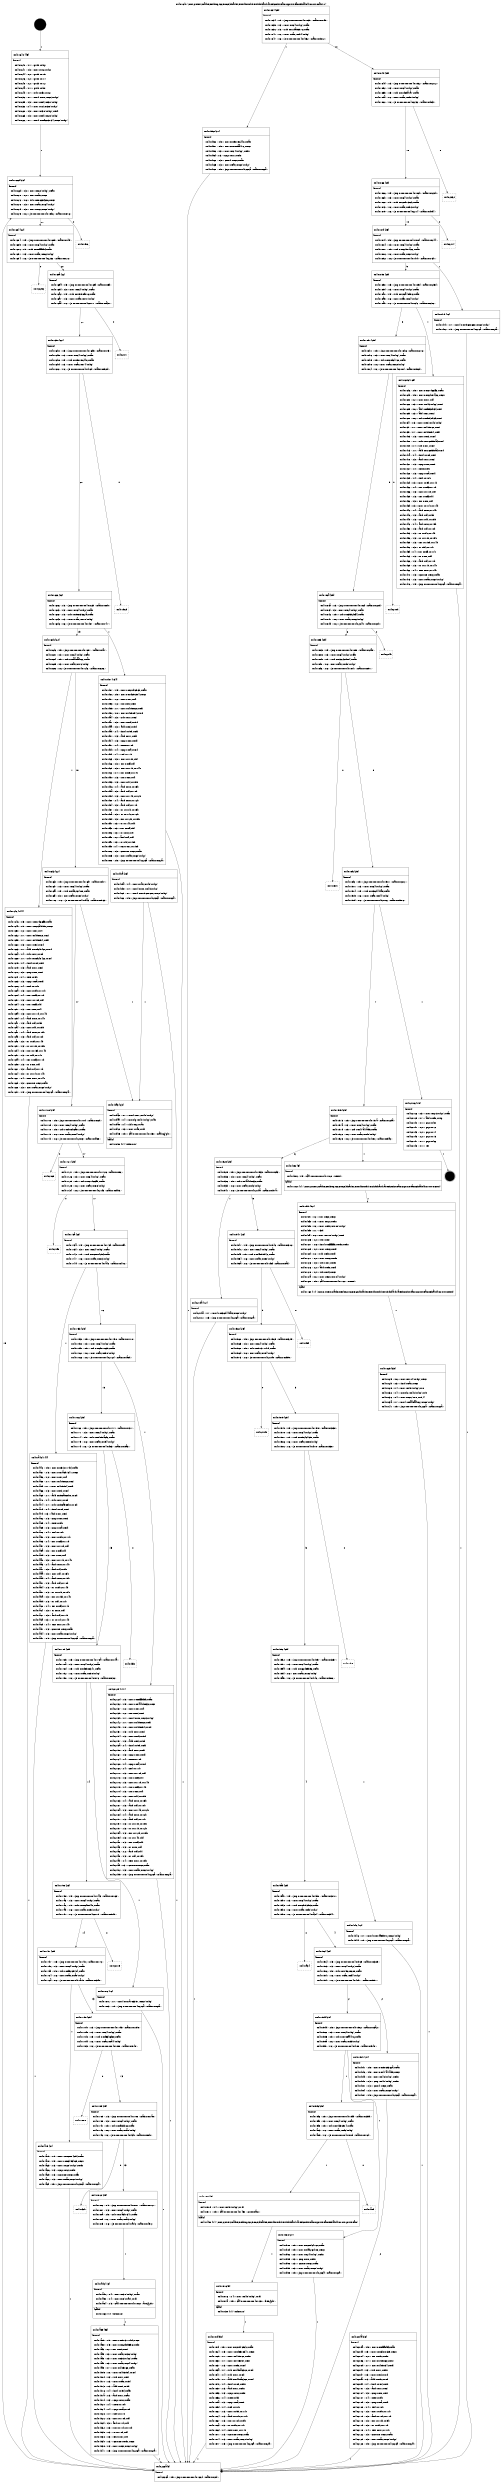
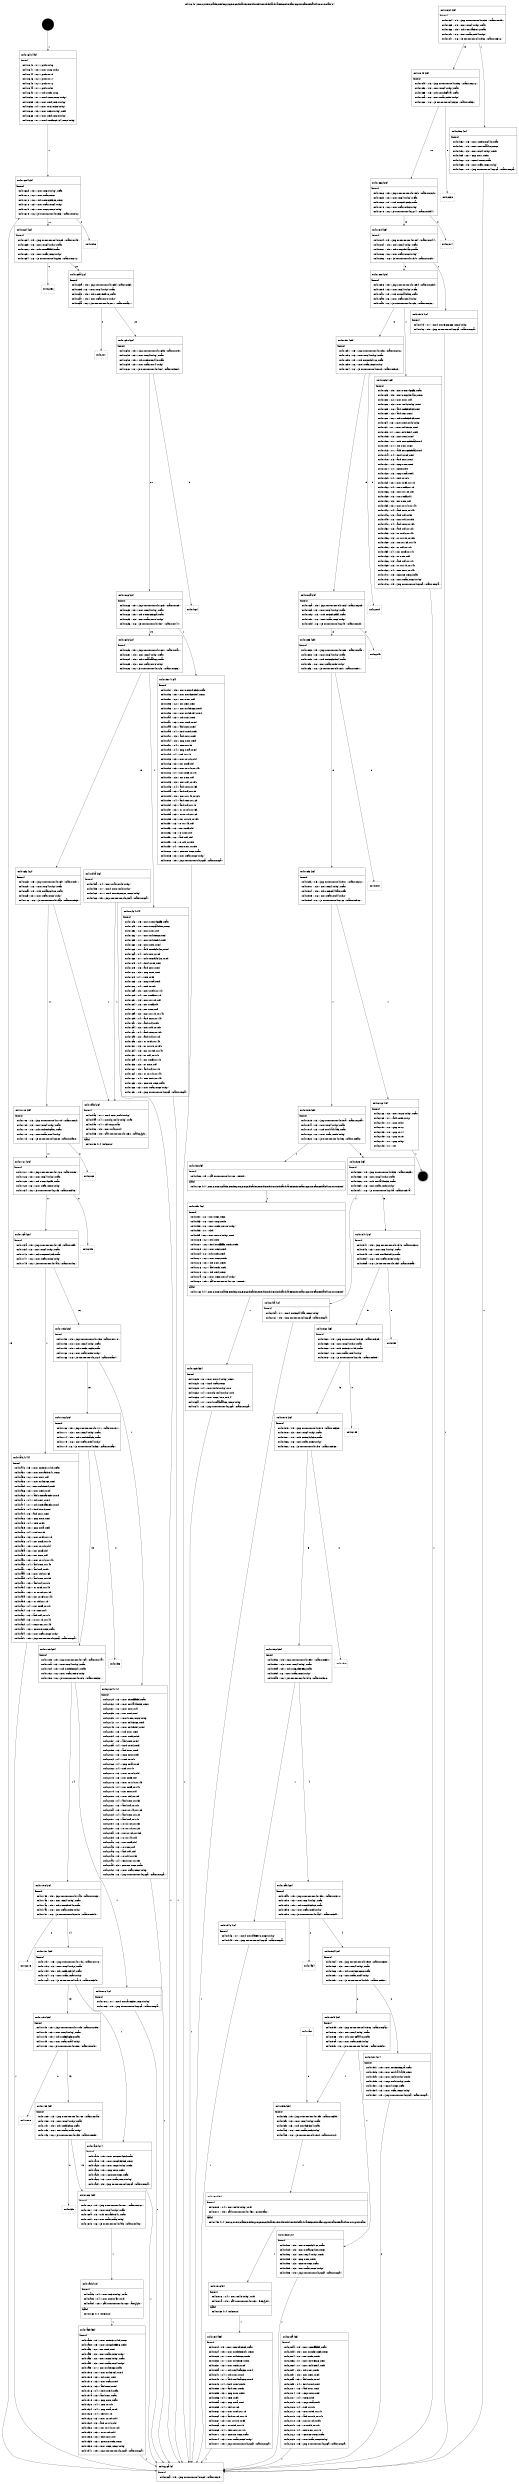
(357, 2172) -> (307, 2068)
